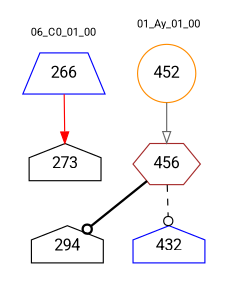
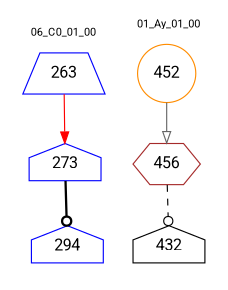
(64, 73) -> (64, 73)
(65, 164) -> (65, 164)
(130, 195) -> (66, 199)
(67, 246) -> (67, 246)
(169, 246) -> (169, 246)
